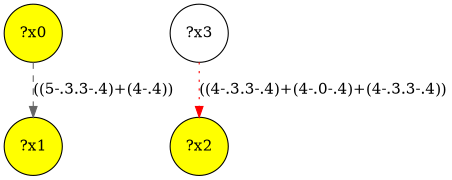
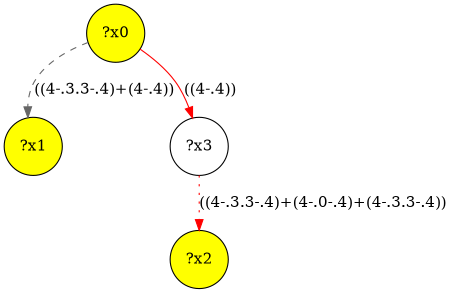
none -> (169, 74)
(104, 90) -> (105, 90)
